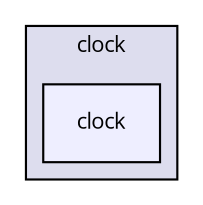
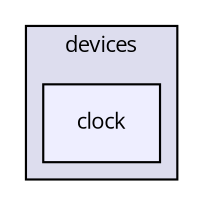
(102, 46) -> (102, 46)
